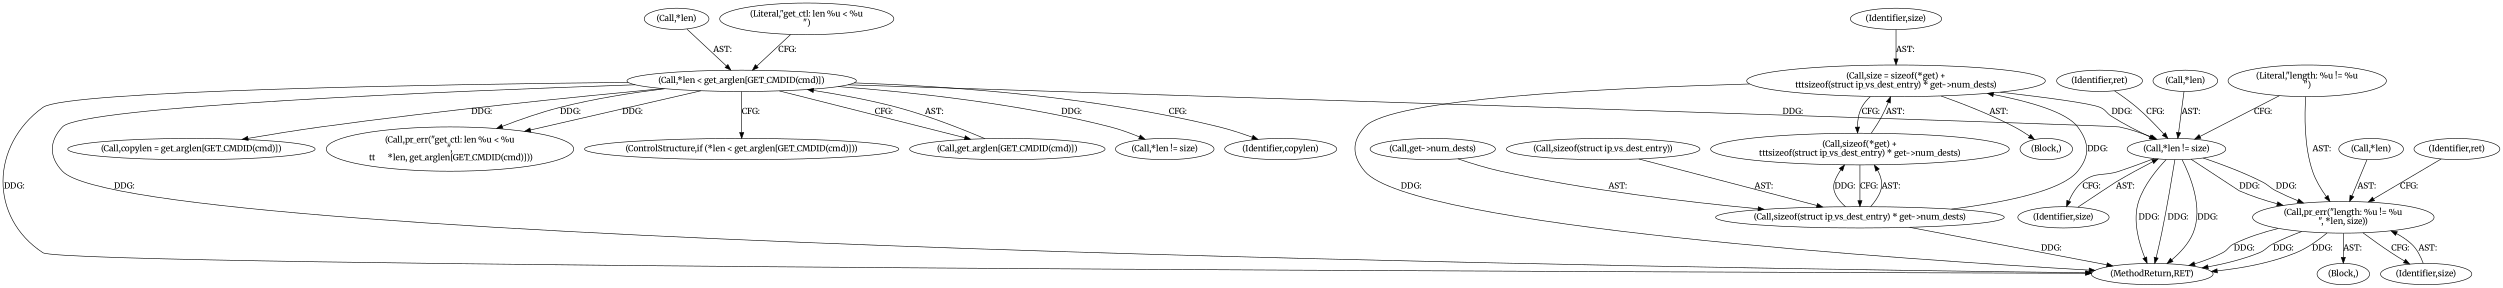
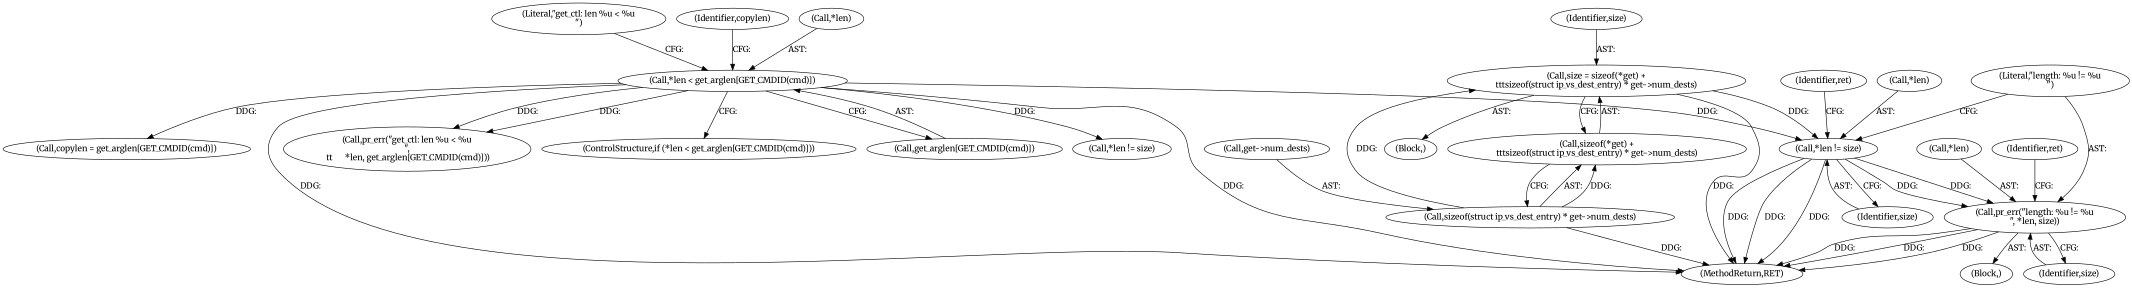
(1055, 98) -> (733, 47)
(1603, 149) -> none
